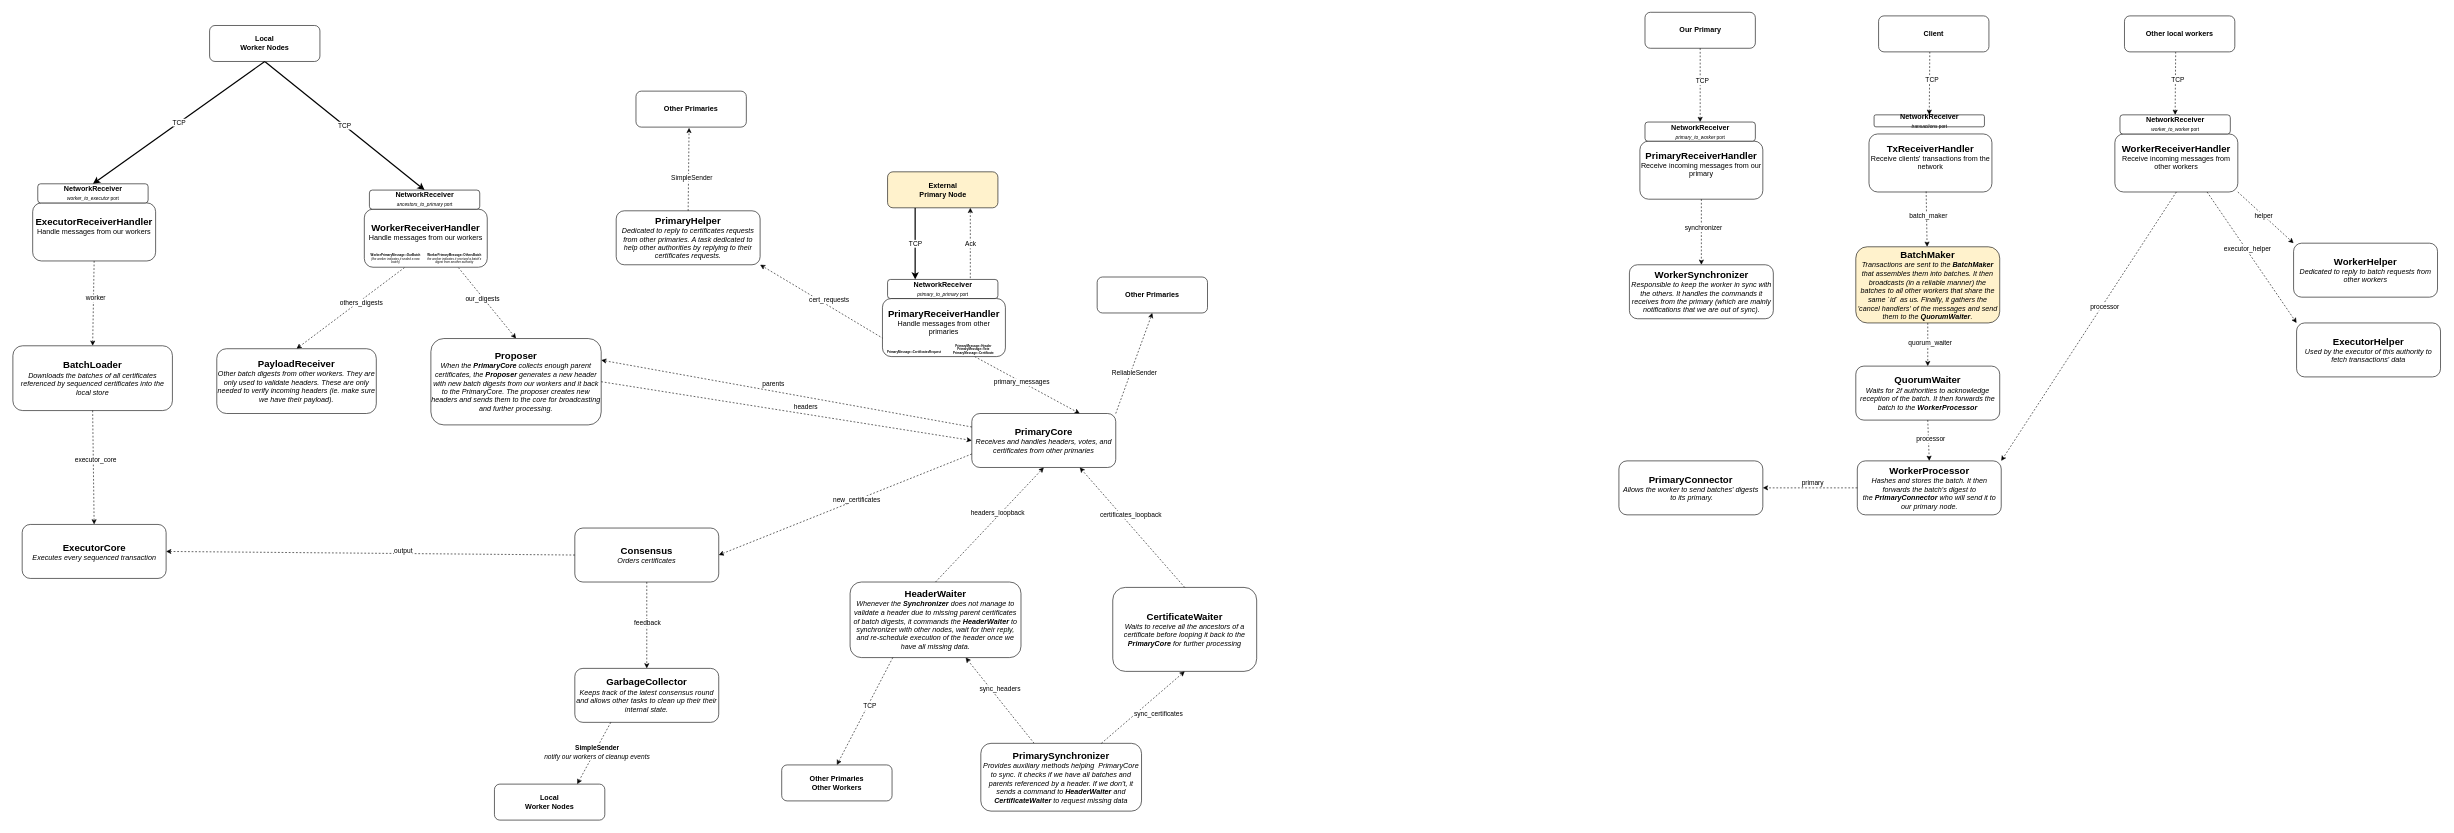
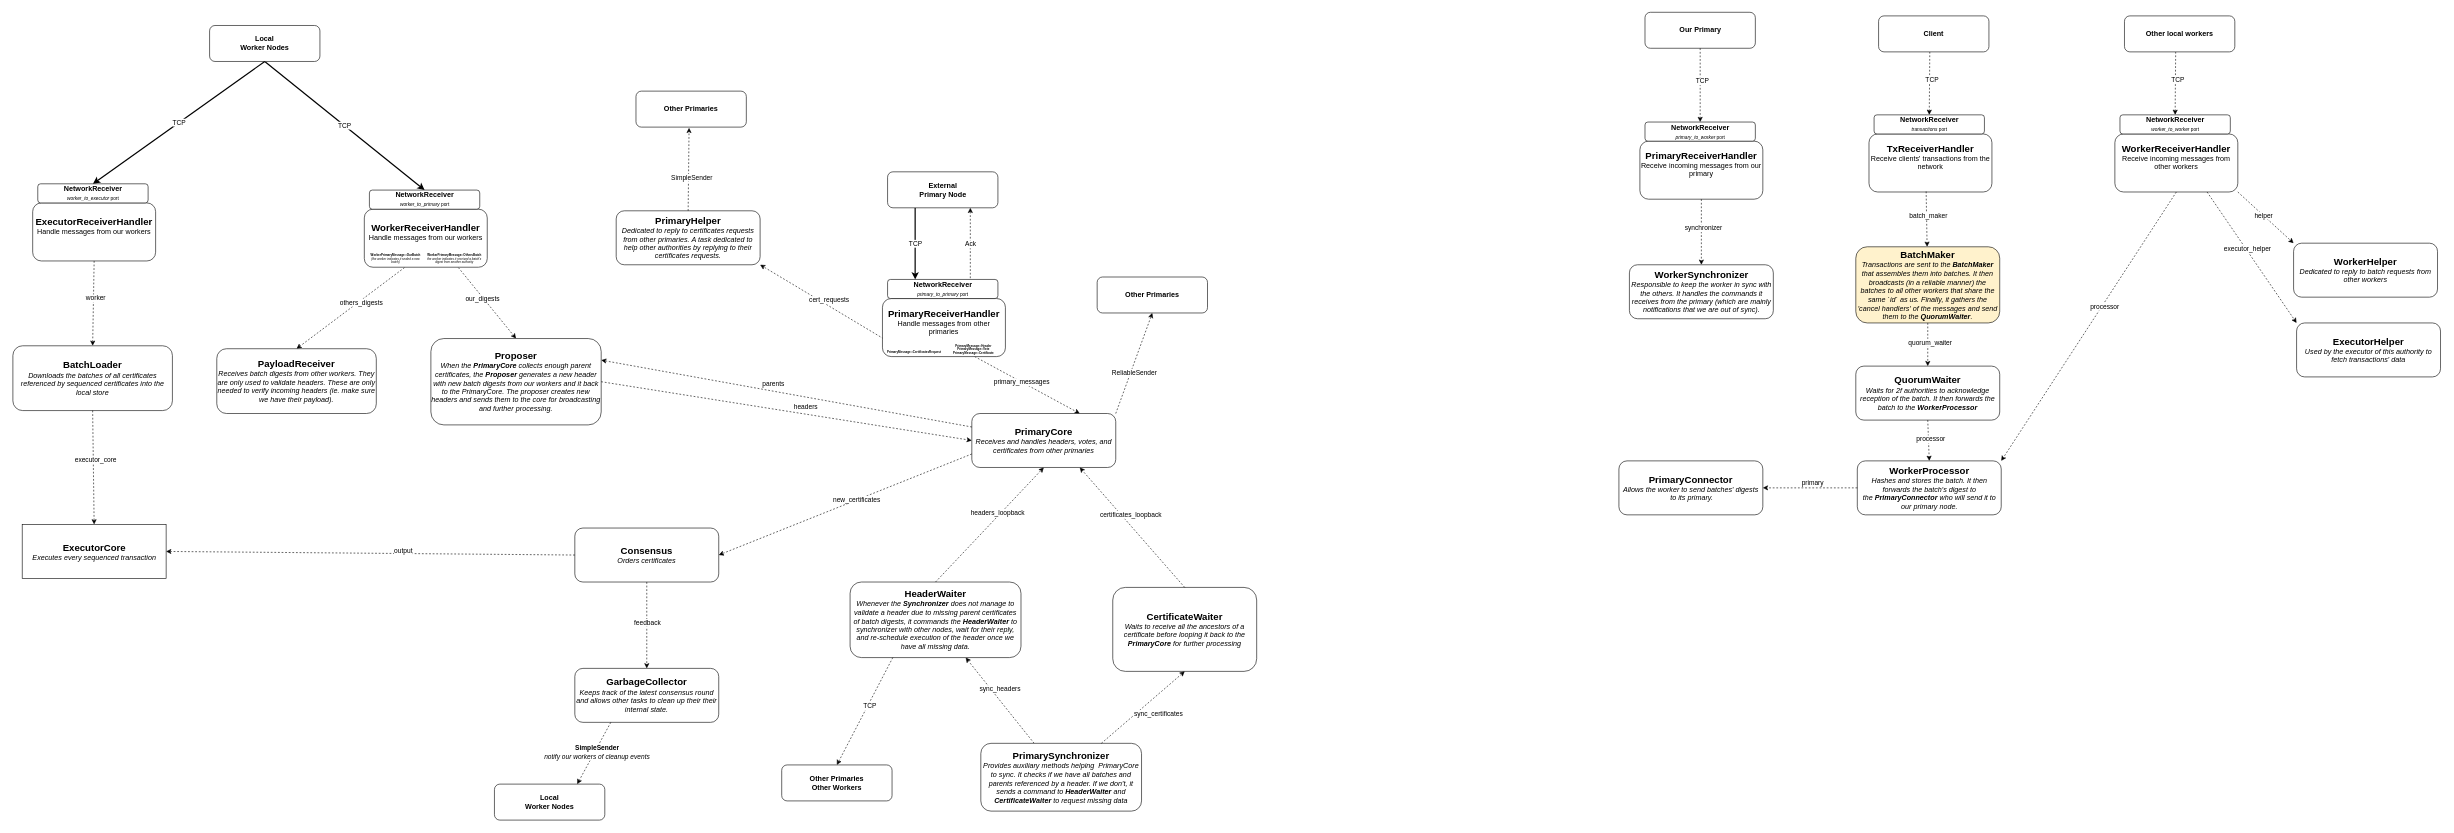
(1930, 121) -> (1930, 124)
(943, 190) -> (943, 190)
(425, 200) -> (425, 200)
(296, 381) -> (296, 381)
(94, 552) -> (94, 552)
